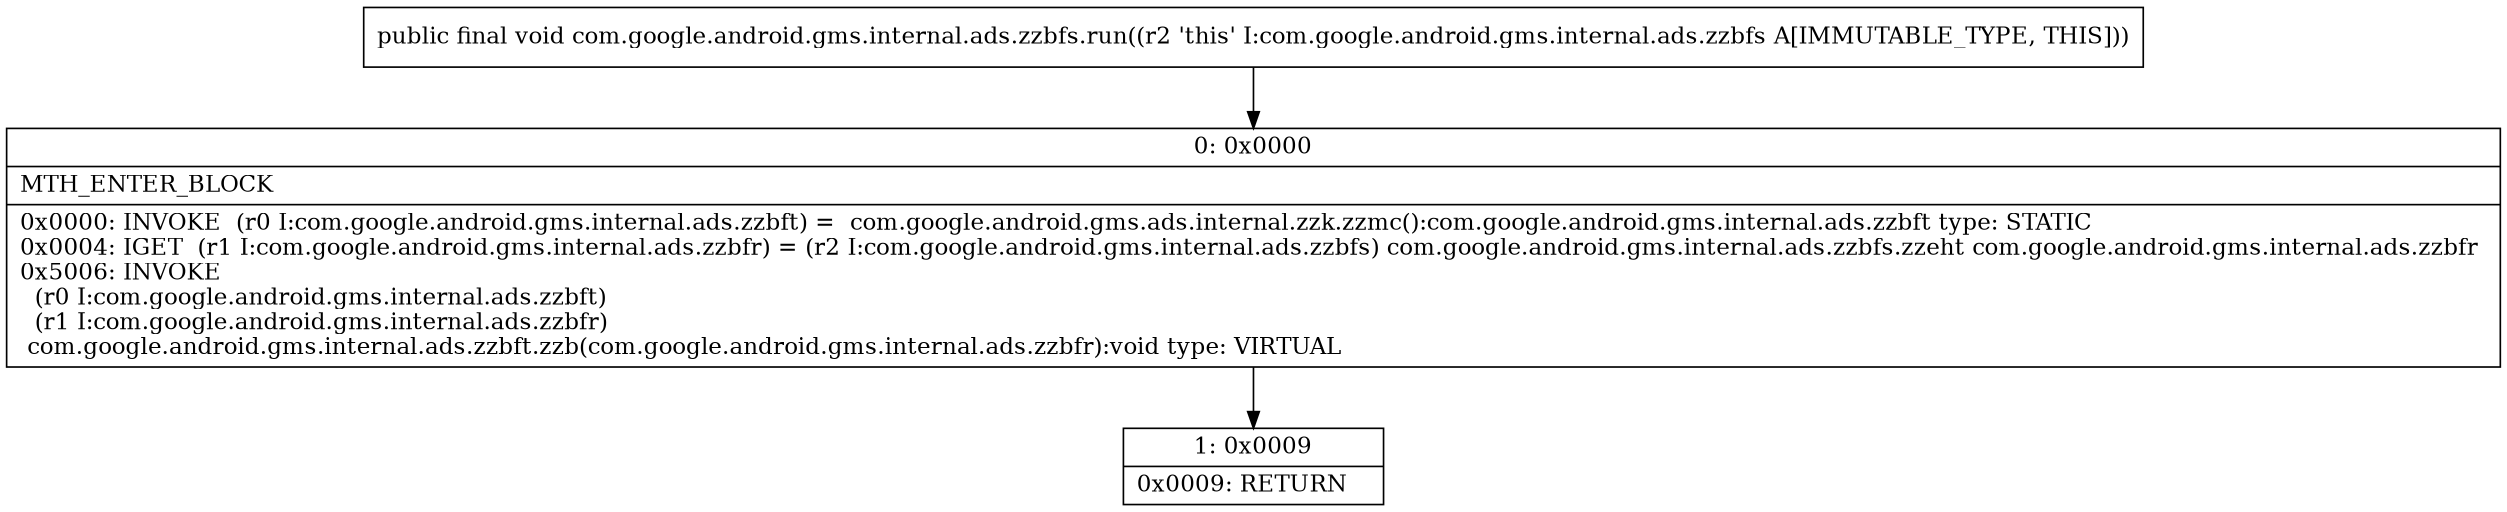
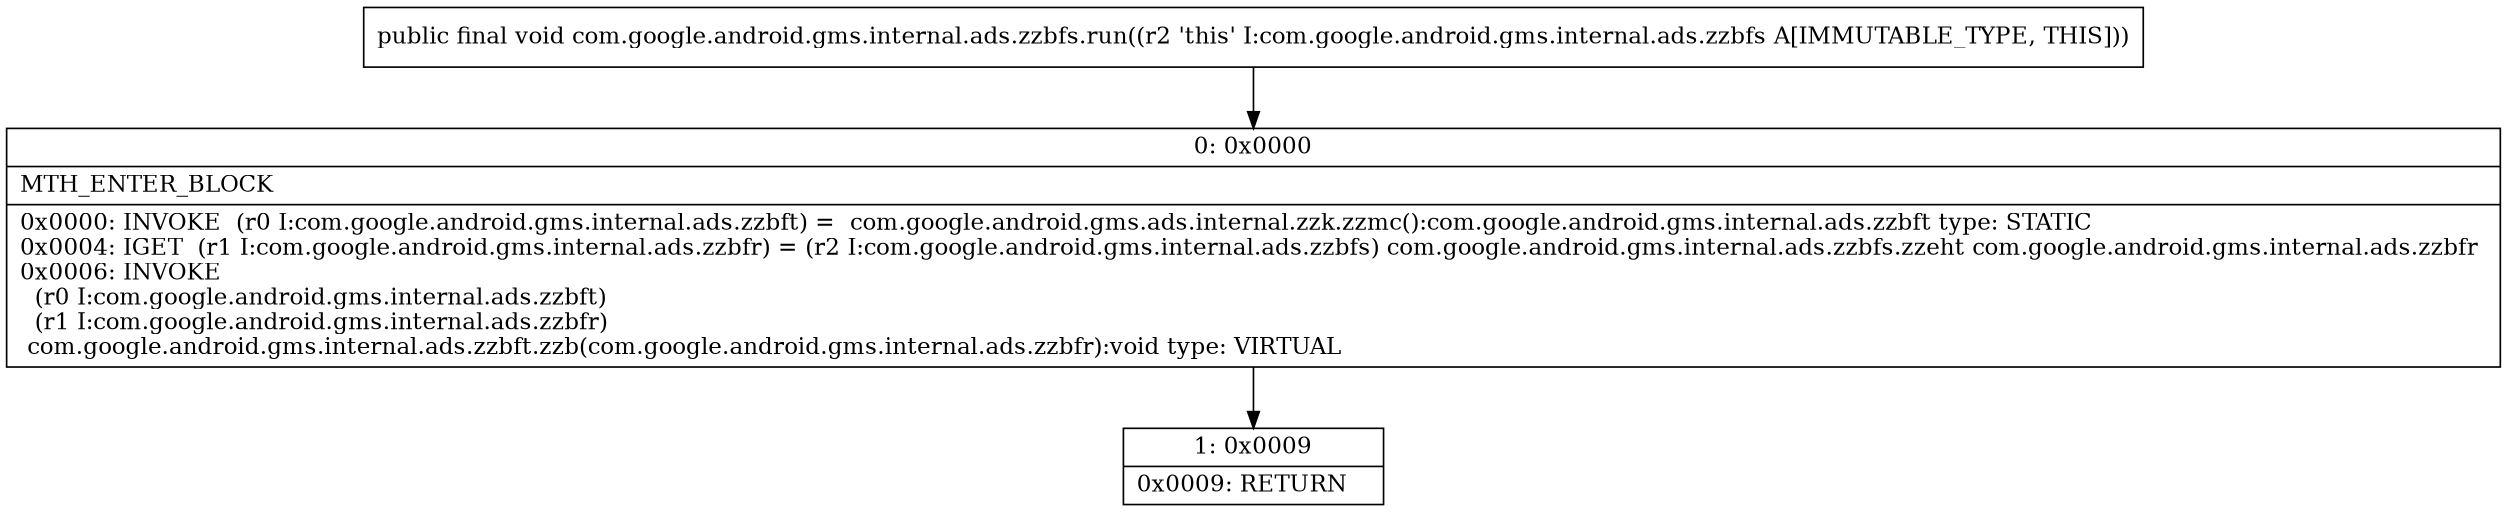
(128, 273) -> (128, 273)
